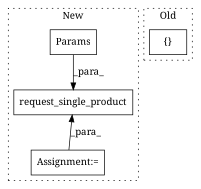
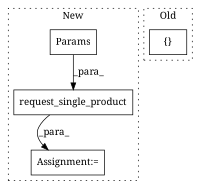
(70, 136) -> (38, 129)
